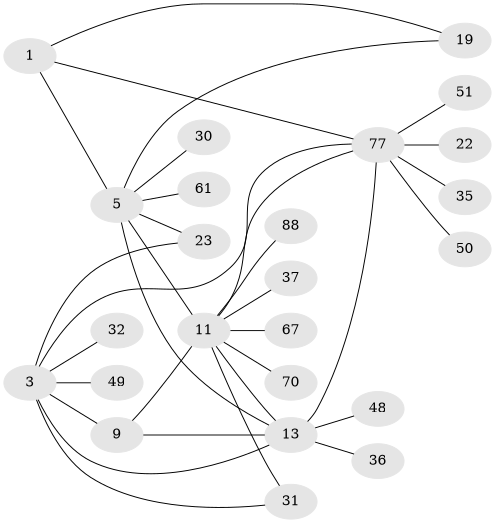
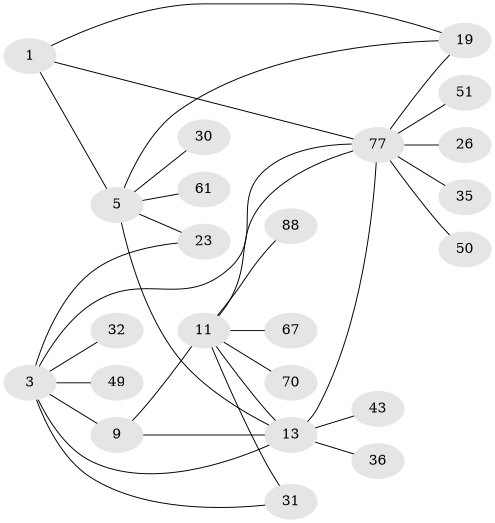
none -> (419, 91)
(465, 145) -> (465, 145)
(160, 268) -> none
(291, 278) -> none
(378, 409) -> (378, 409)
